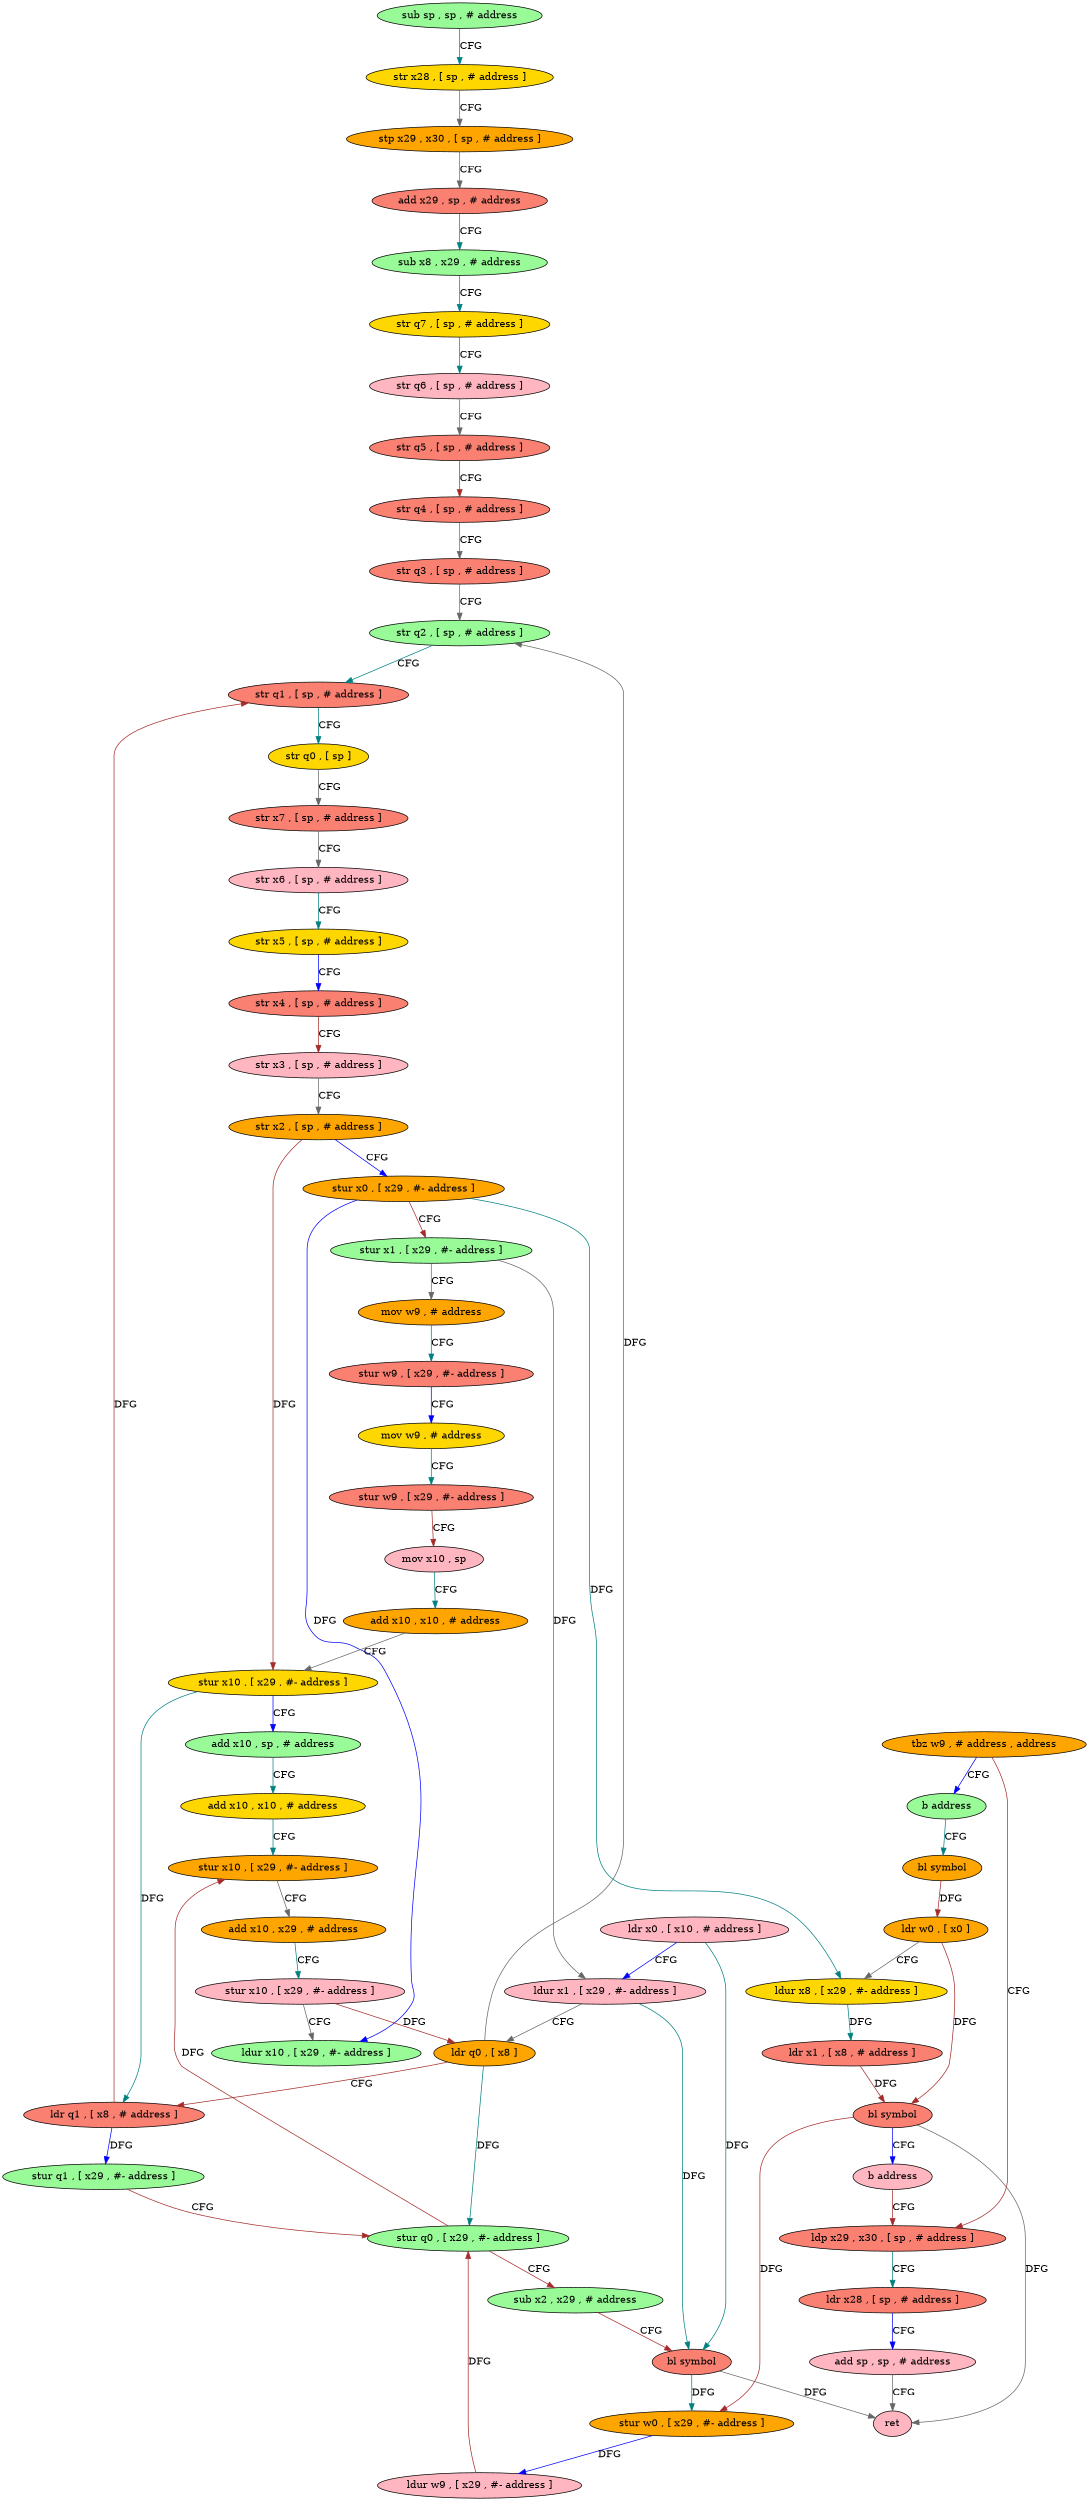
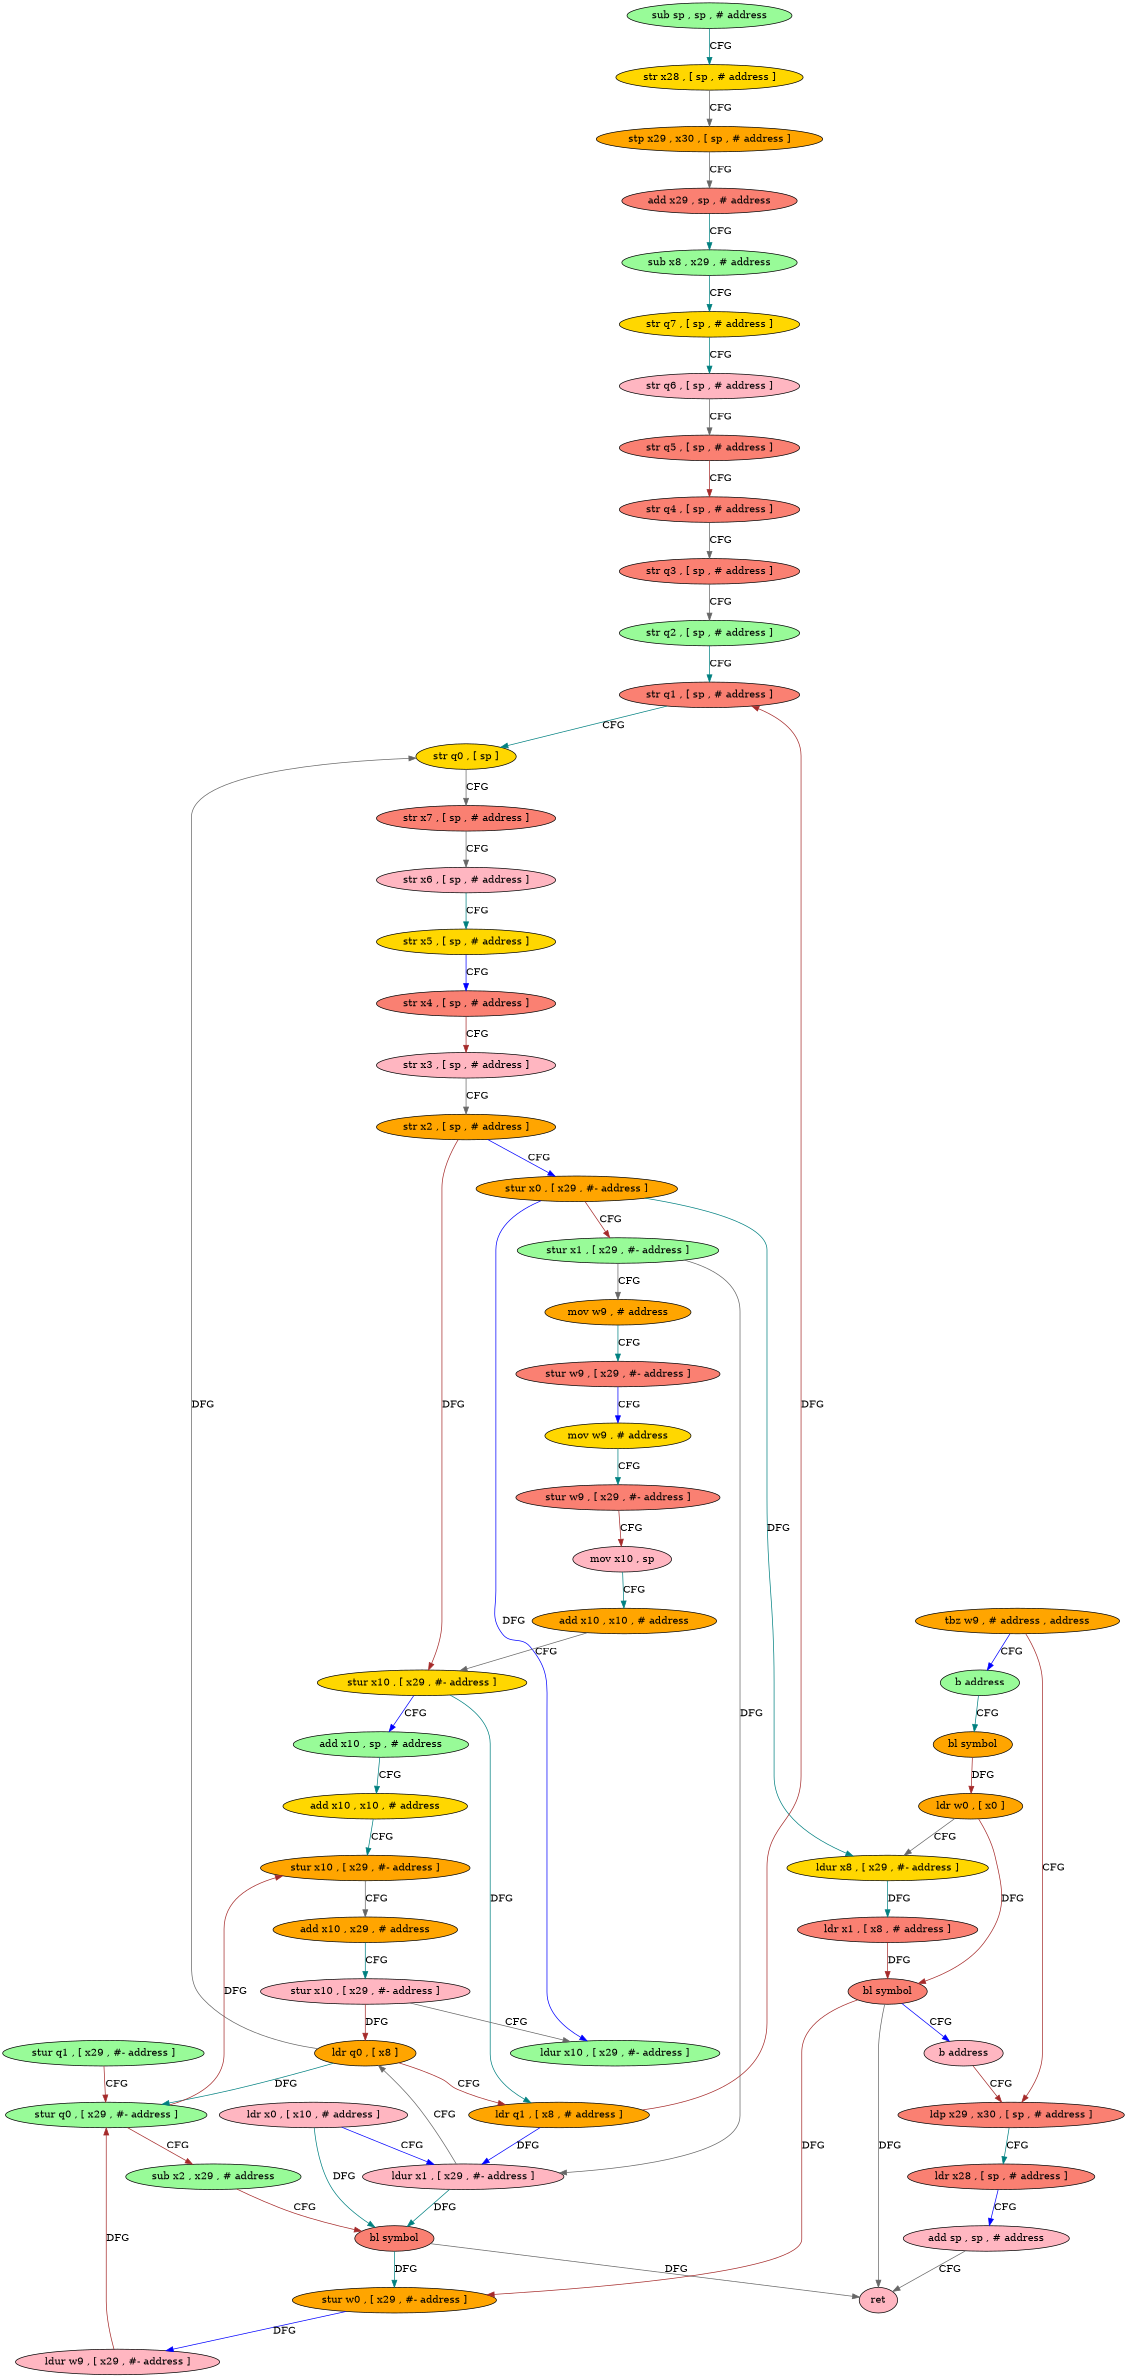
(624, 1337) -> (191, 1356)
(114, 2115) -> (559, 2115)
(109, 2142) -> (514, 2144)
